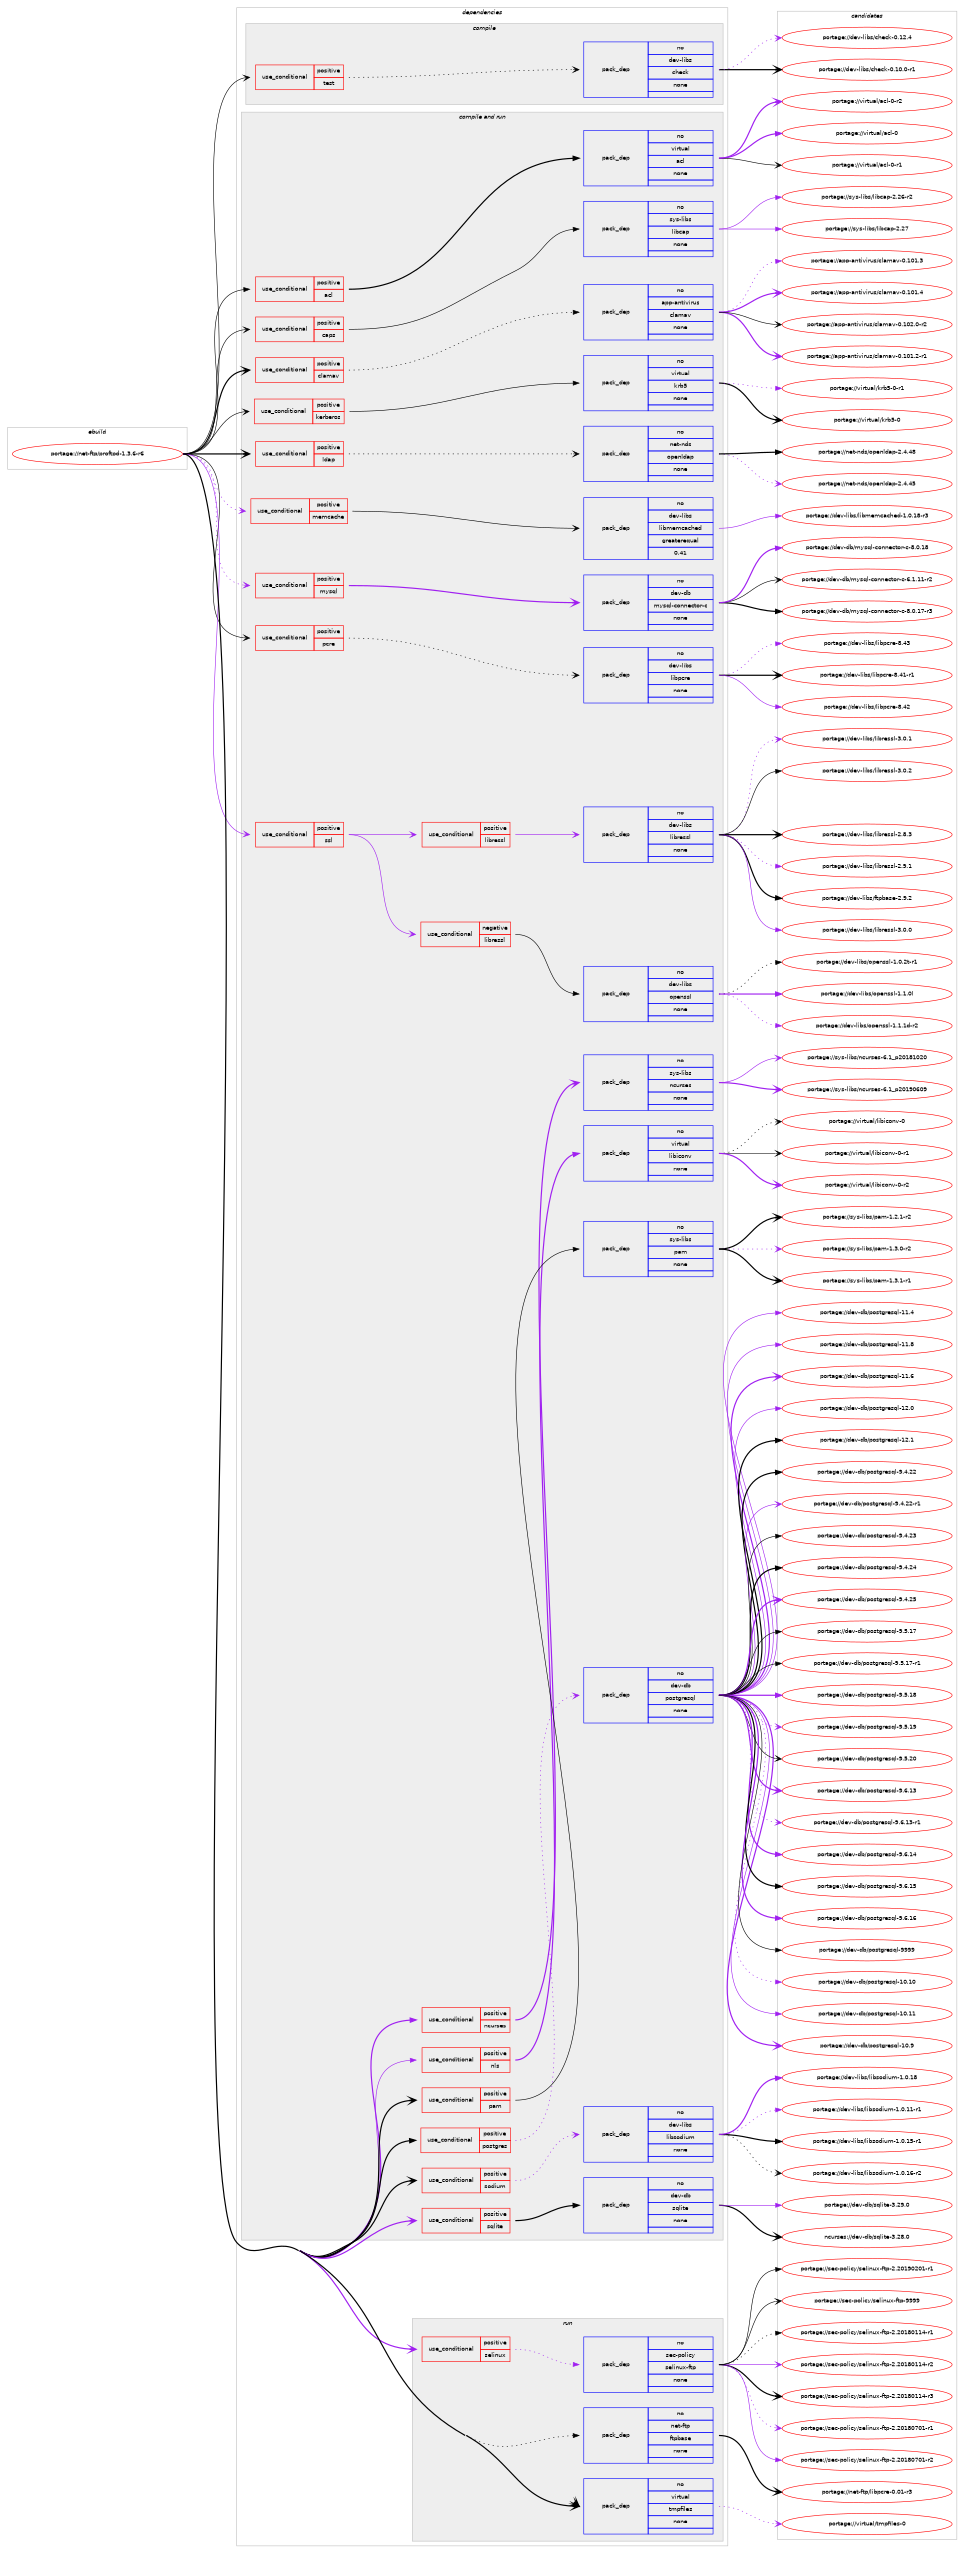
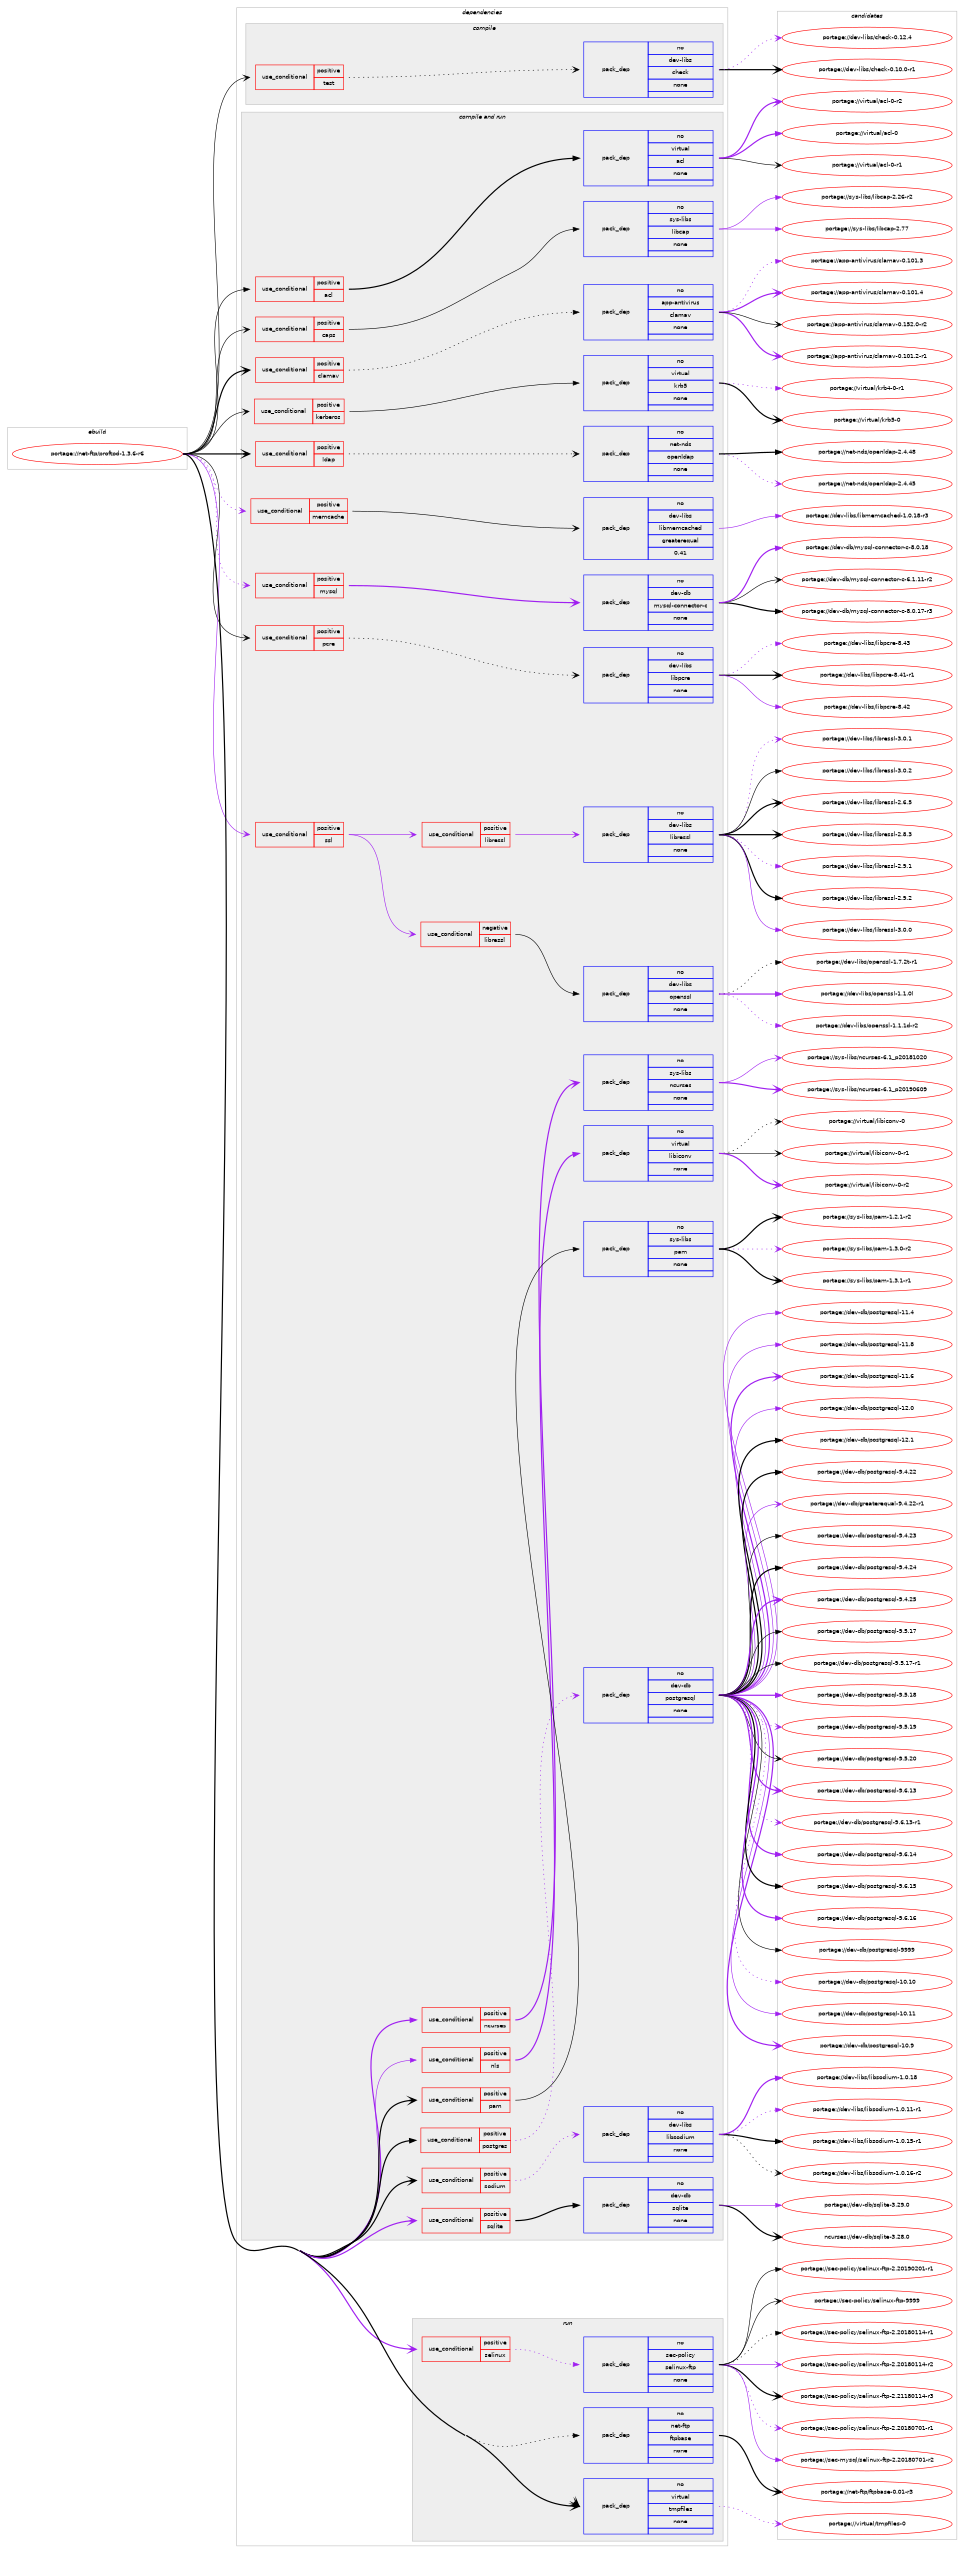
(867, 229) -> (867, 229)
(867, 325) -> (867, 325)
(867, 388) -> (867, 388)
none -> (867, 803)
(867, 898) -> (867, 898)
(867, 962) -> (867, 962)
(867, 1504) -> (867, 1504)
(867, 2397) -> (867, 2397)
(867, 2460) -> (867, 2460)
(867, 2492) -> (867, 2492)
